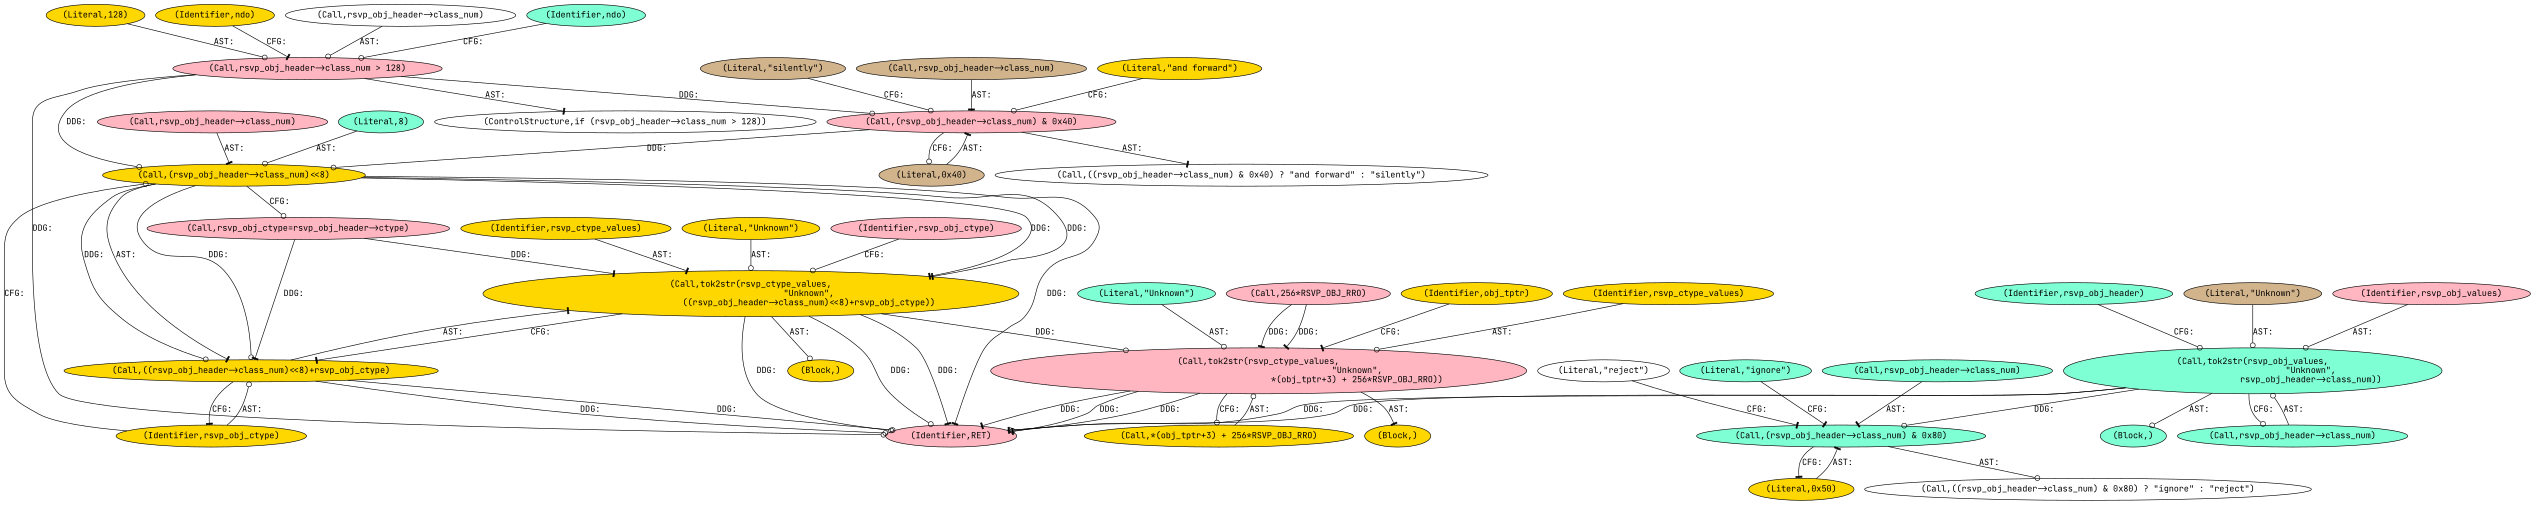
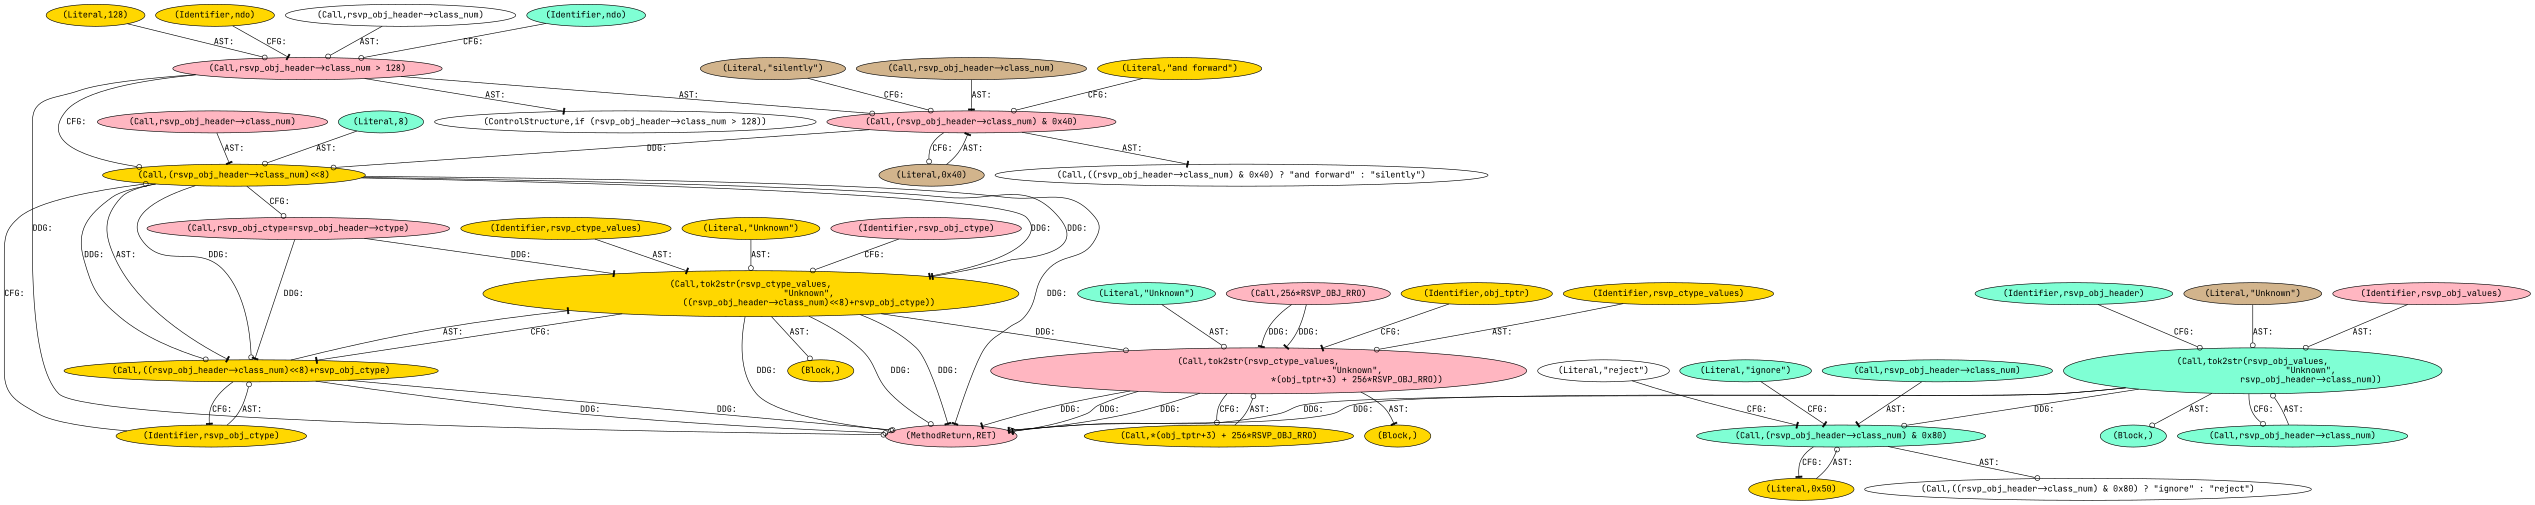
(692, 95) -> (692, 95)
(79, 122) -> (79, 122)
(951, 436) -> (951, 436)
(1829, 466) -> (1829, 466)
